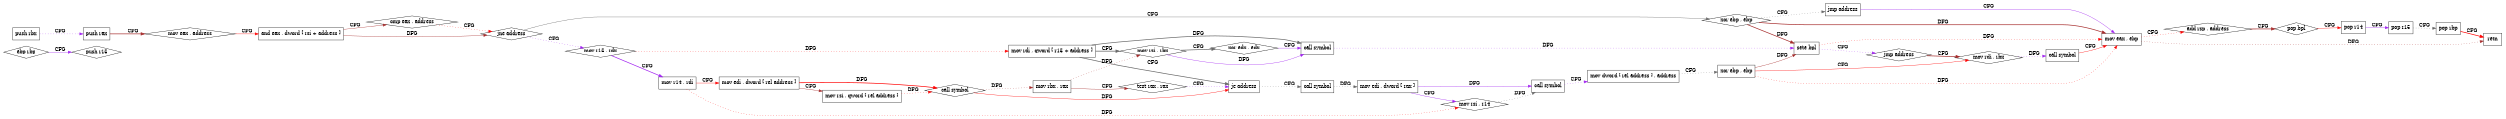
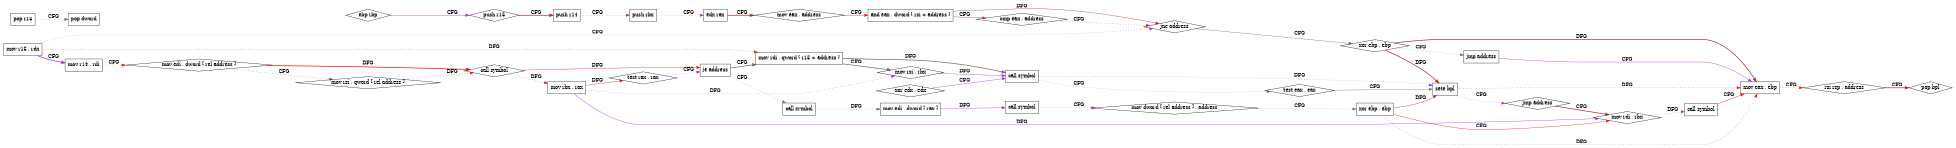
none -> (567, 15)
(2353, 27) -> none
(2448, 28) -> (84, 19)
(2208, 29) -> (1844, 88)
(97, 34) -> (715, 15)
(2493, 39) -> none
(554, 42) -> (594, 35)
(1196, 50) -> none
(601, 51) -> (23, 49)
(1102, 68) -> (739, 94)
(1152, 71) -> (742, 66)
(1633, 76) -> (1175, 108)
(706, 83) -> (112, 65)
(759, 83) -> (199, 65)
(1107, 87) -> (597, 80)
(809, 89) -> (279, 74)
none -> (1300, 90)
(862, 96) -> (368, 83)
(1475, 104) -> none
none -> (1081, 125)
